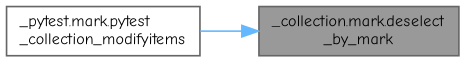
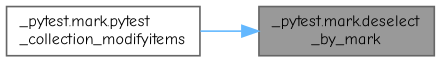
(359, 31) -> (347, 31)
